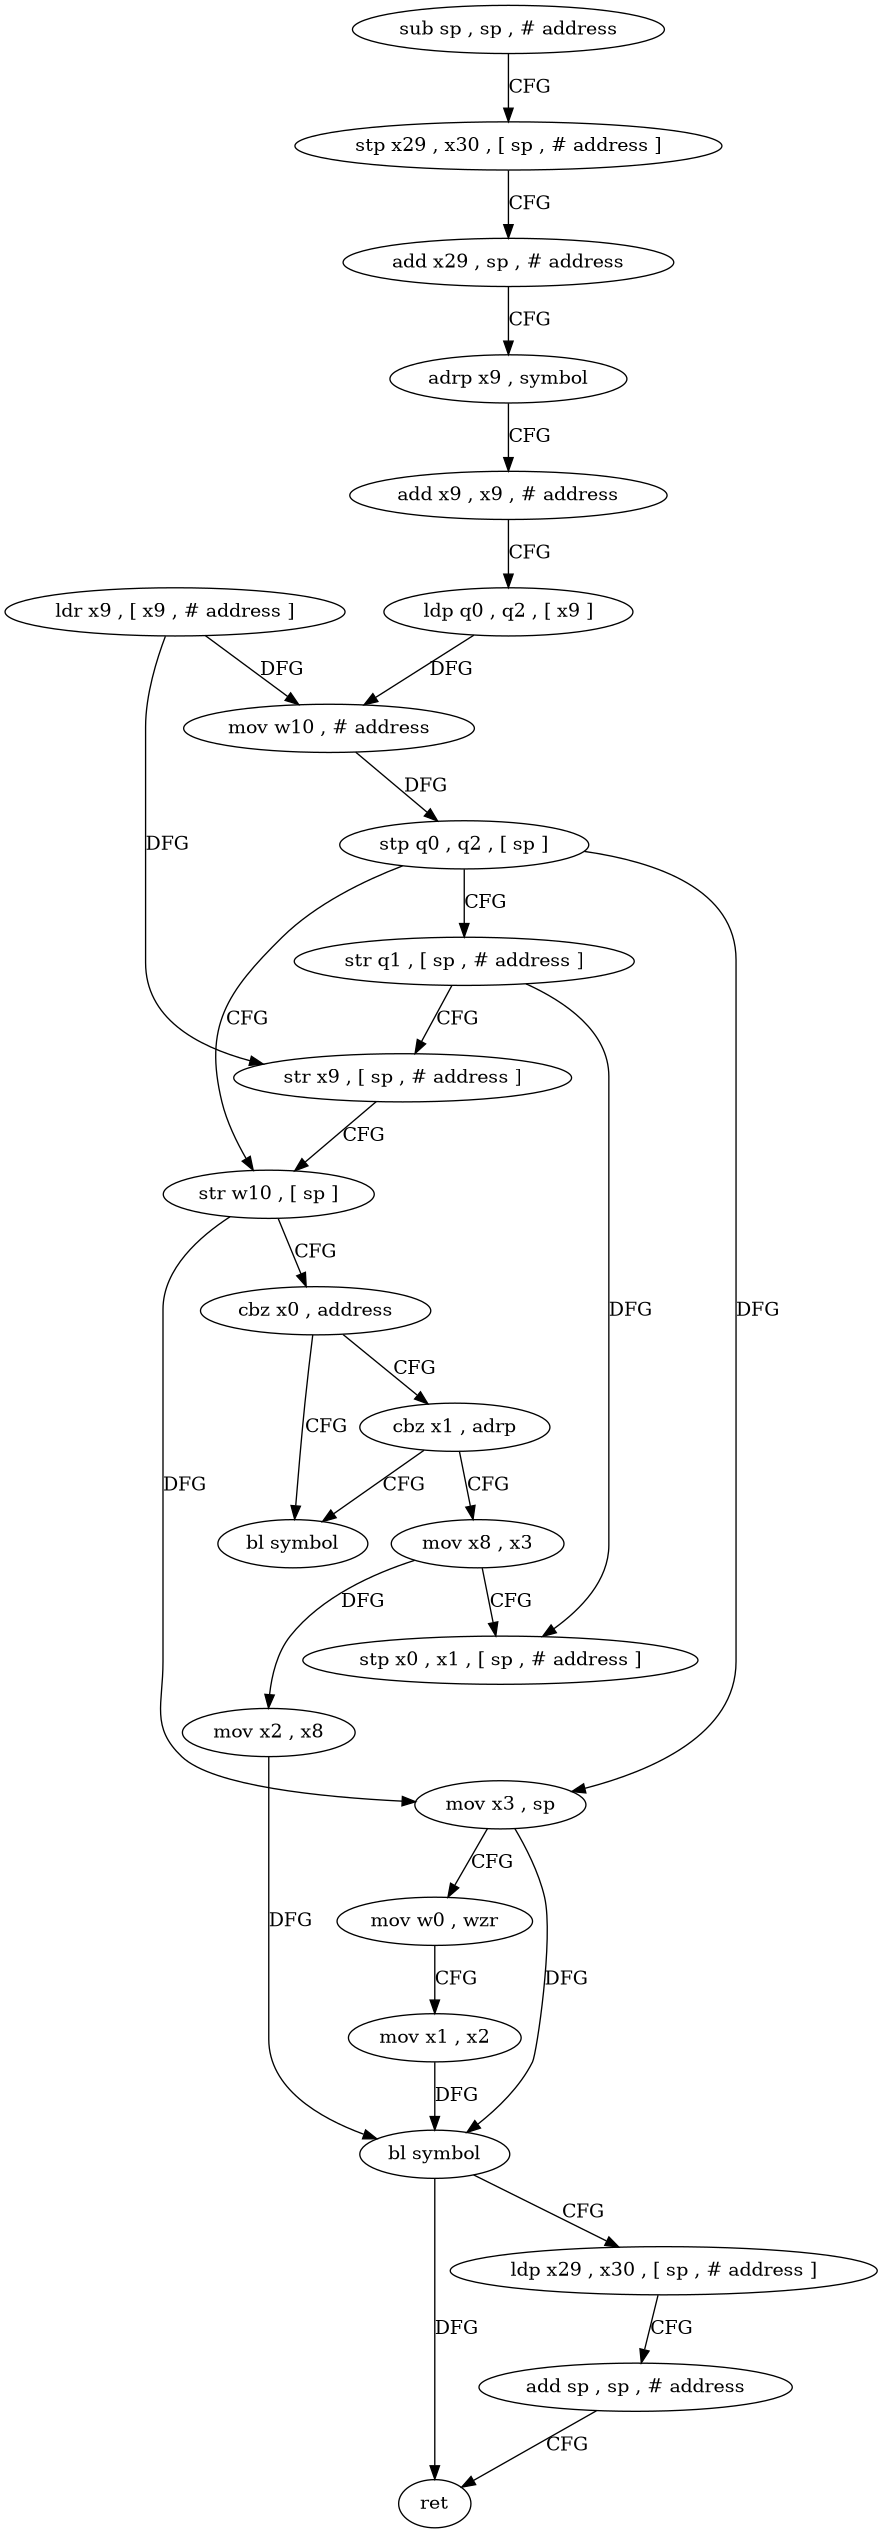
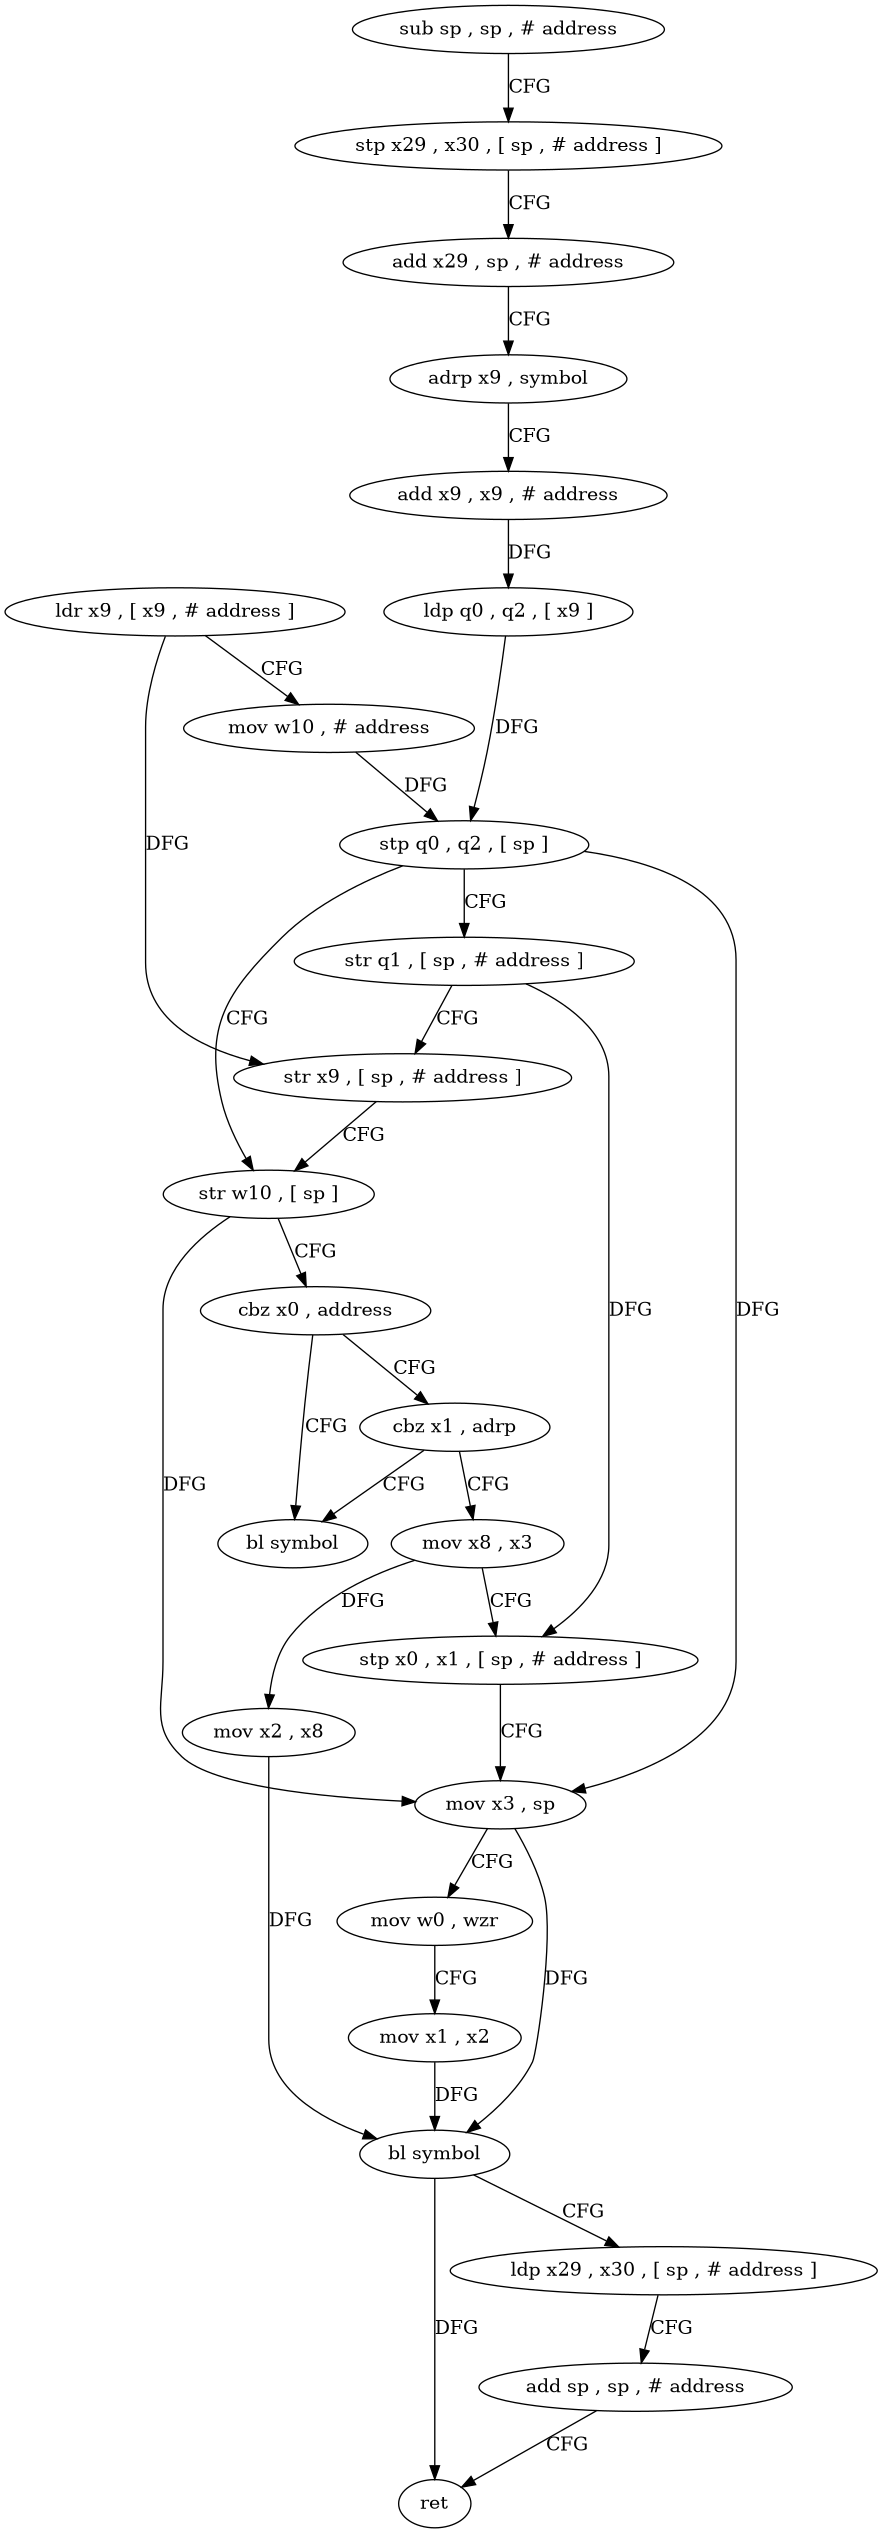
(530, 554) -> (530, 554)
(425, 666) -> (493, 722)
(282, 670) -> (282, 670)
none -> (500, 1726)
